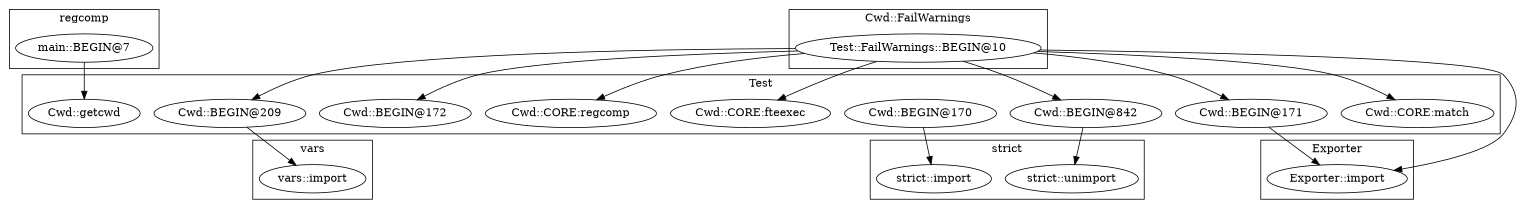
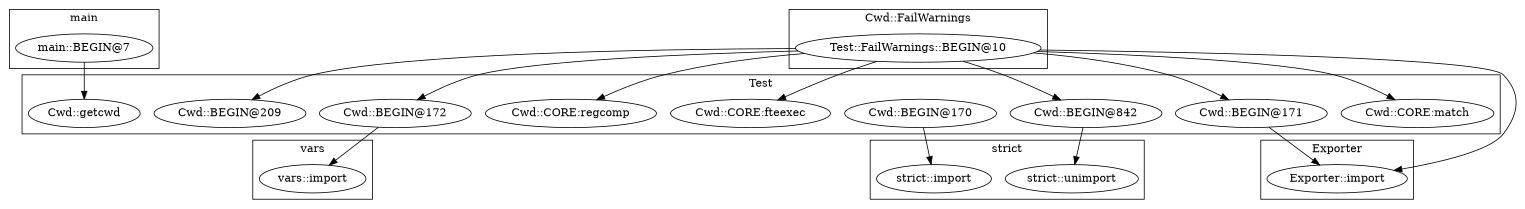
(84, 19) -> (84, 19)
(270, 145) -> (355, 145)
